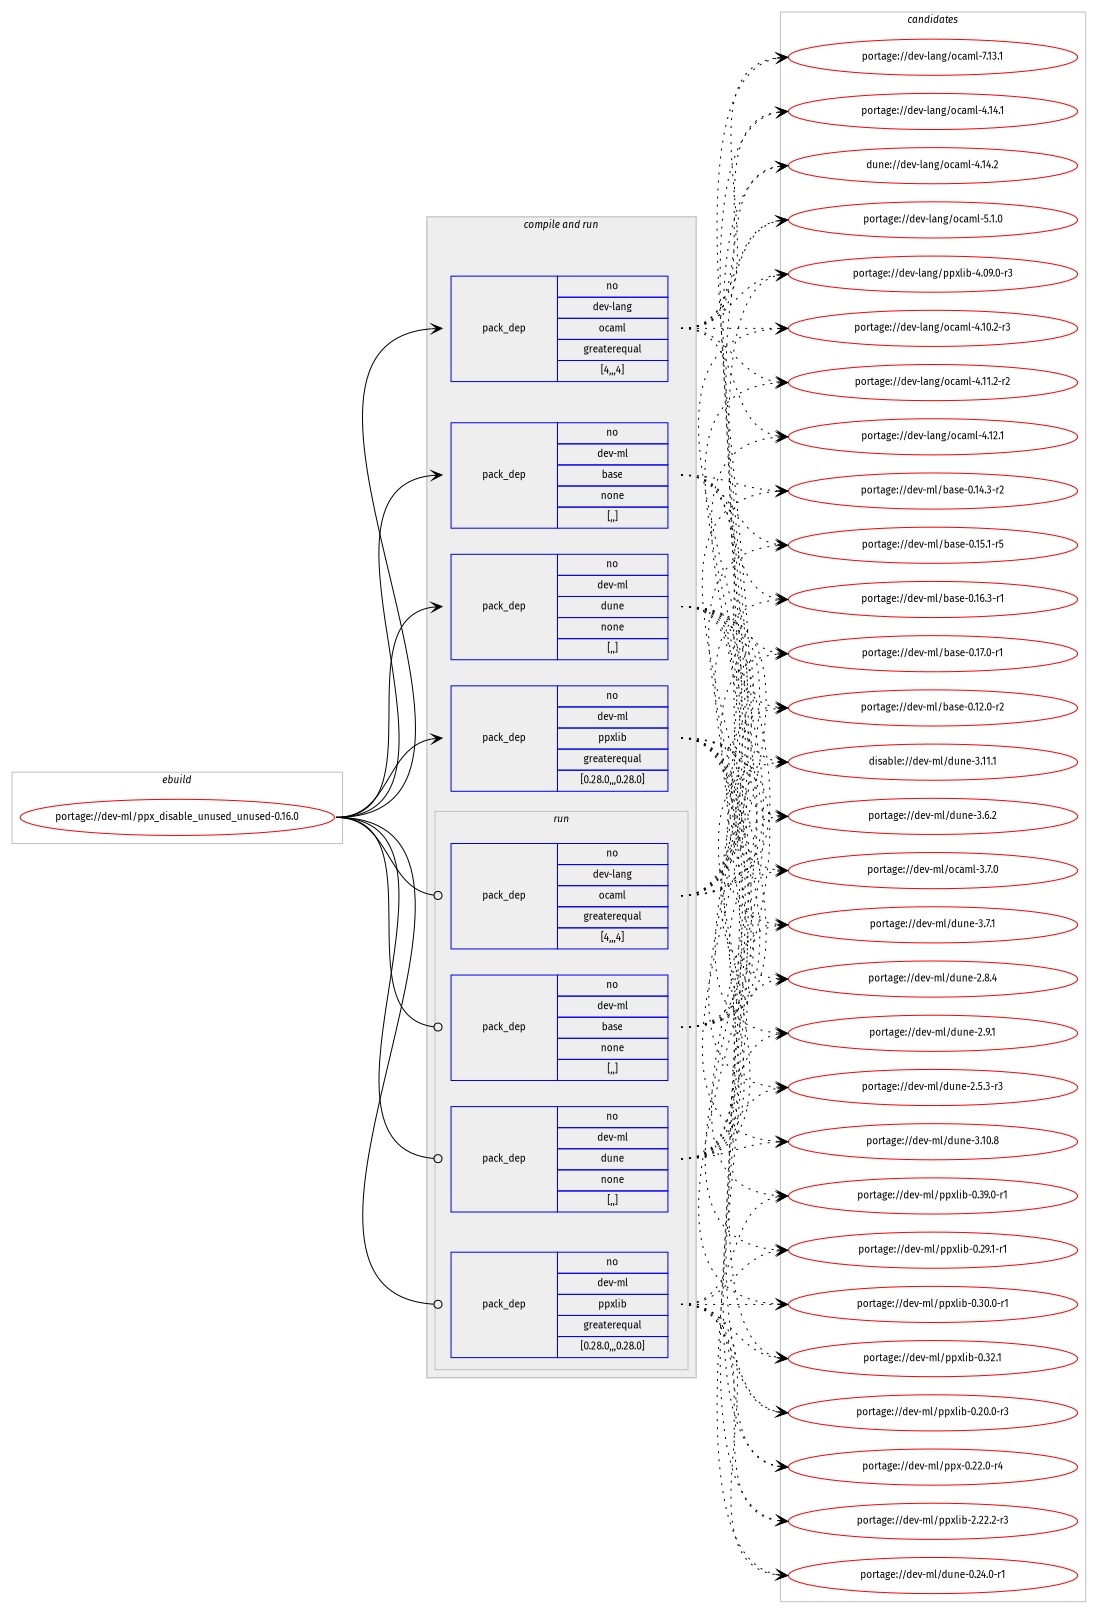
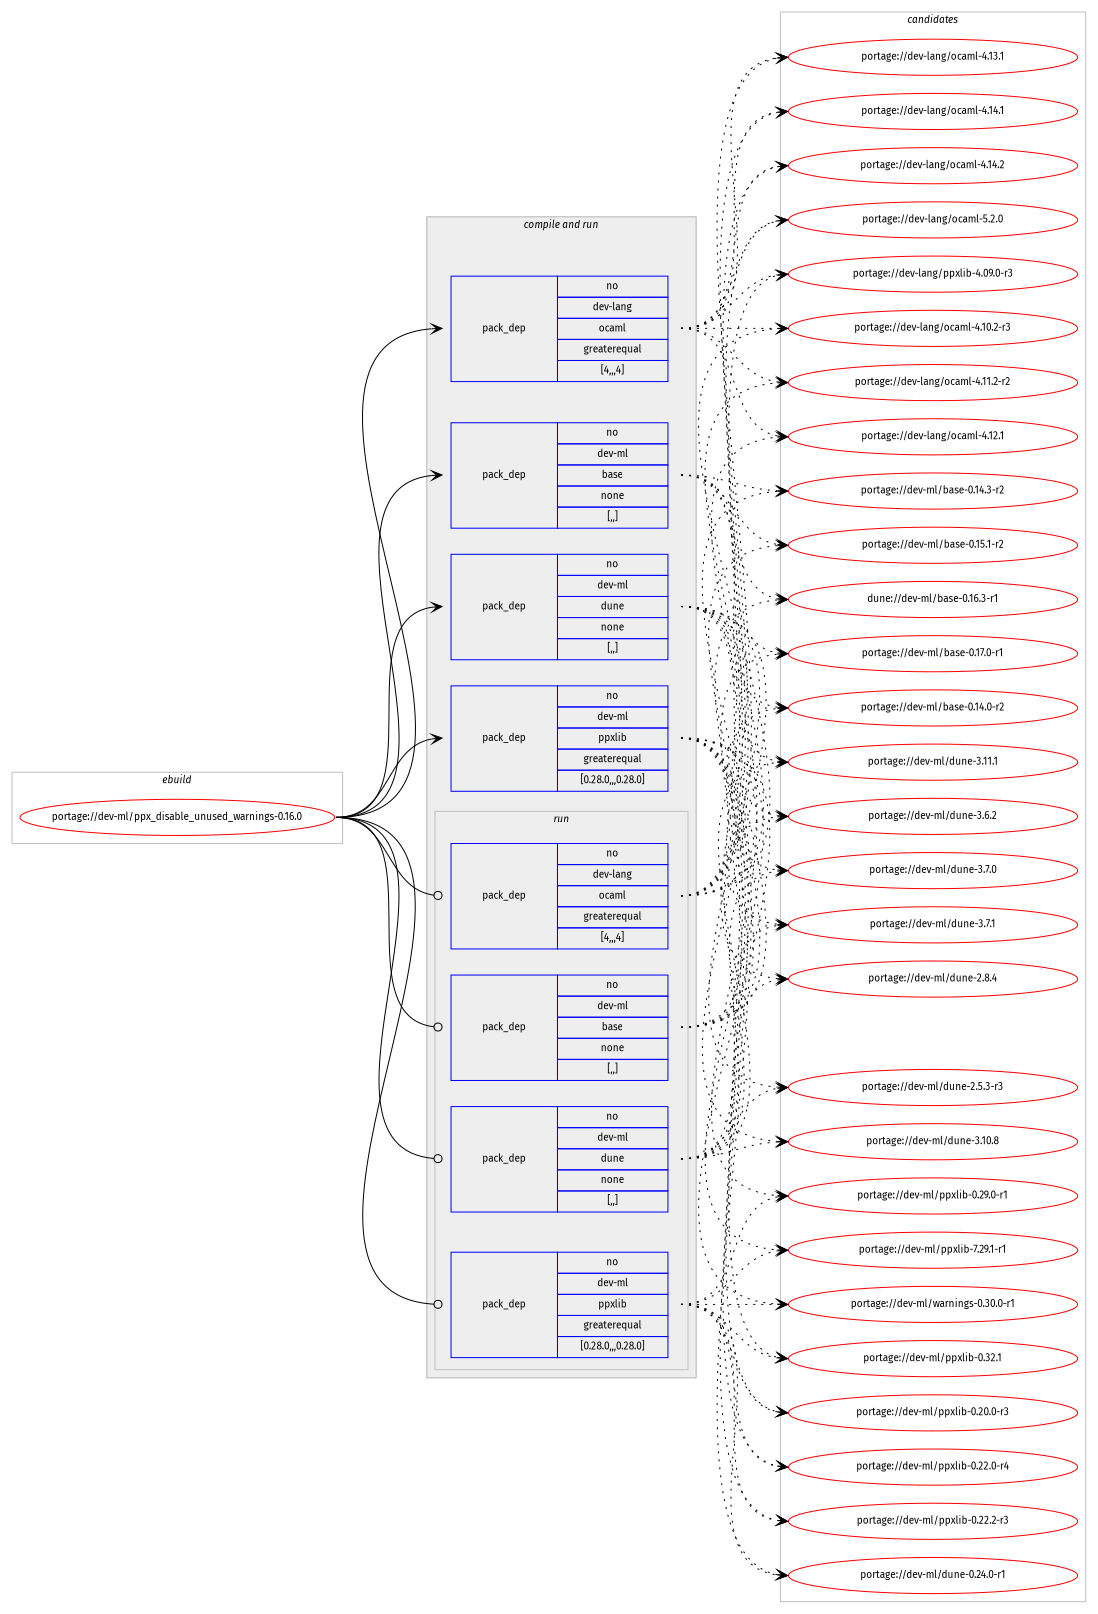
(933, 57) -> (933, 57)
(933, 166) -> (933, 166)
(933, 220) -> (933, 220)
(933, 545) -> (933, 545)
(933, 599) -> (933, 599)
(933, 708) -> (933, 708)
(933, 762) -> (933, 762)
(177, 817) -> (177, 817)
(933, 871) -> (933, 871)
(933, 1033) -> none
(933, 1196) -> (933, 1196)
(933, 1250) -> (933, 1250)
(933, 1304) -> (933, 1304)
(933, 1467) -> (933, 1467)
(933, 1521) -> (933, 1521)
